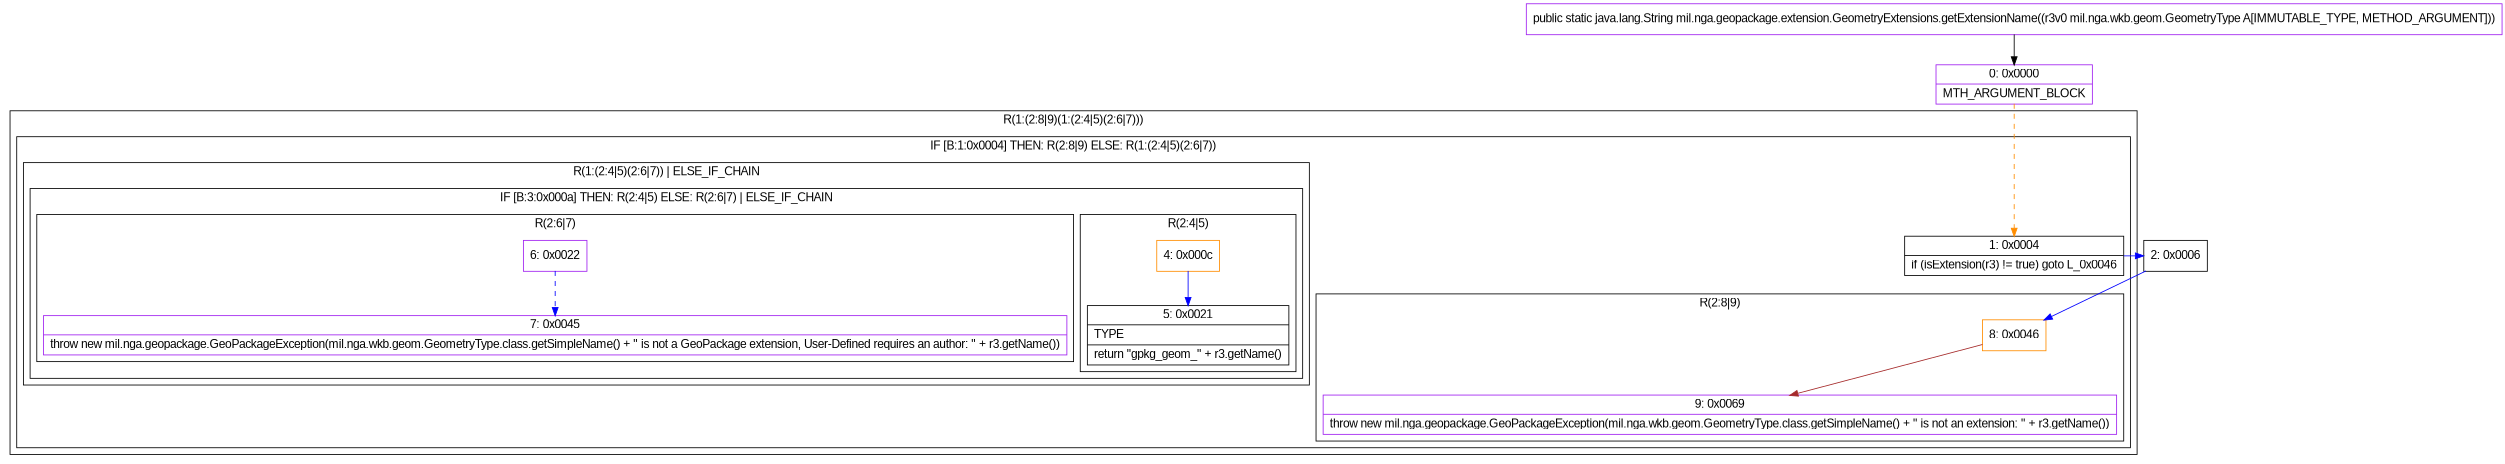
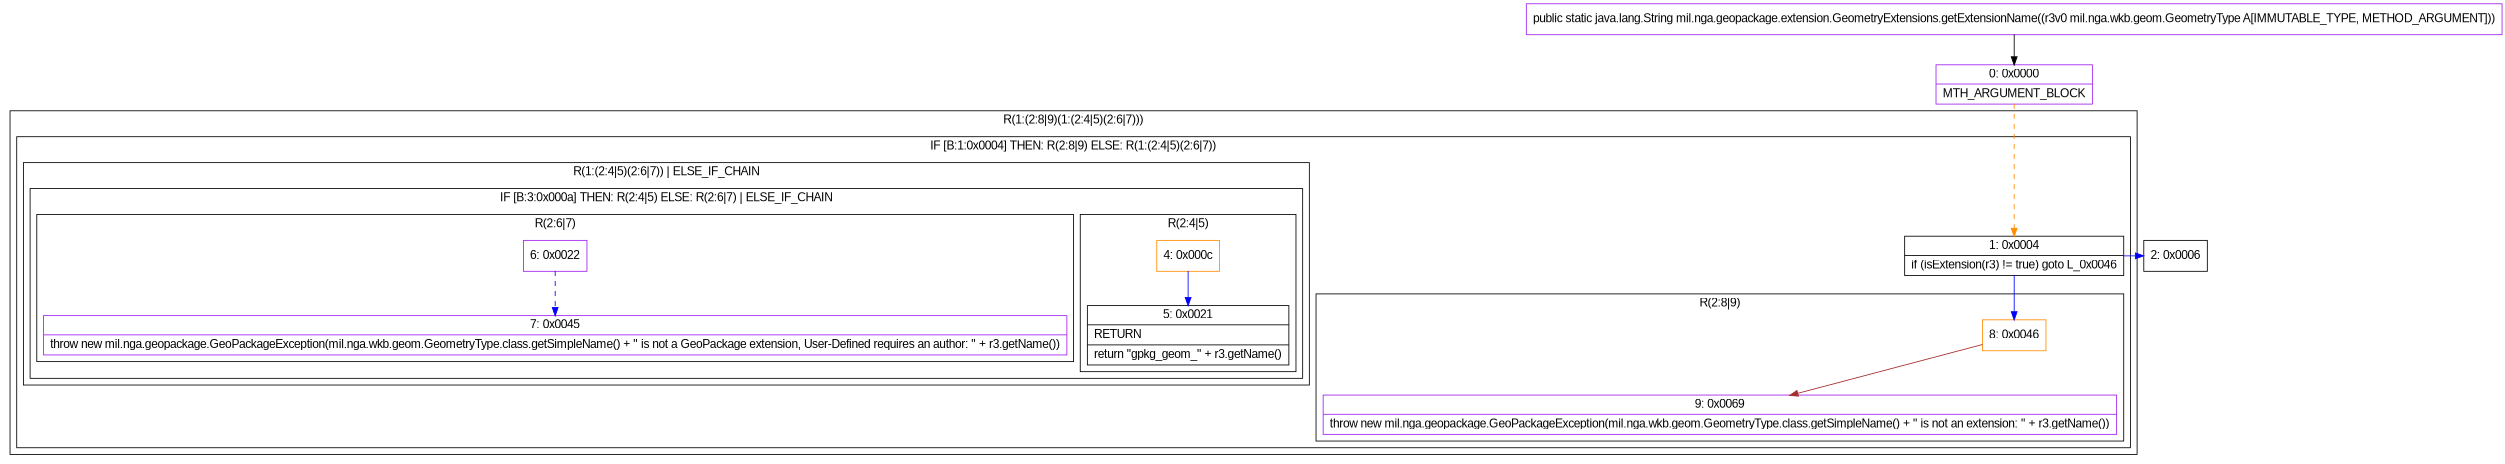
(2111, 288) -> (2014, 289)
(1109, 334) -> (1118, 334)
